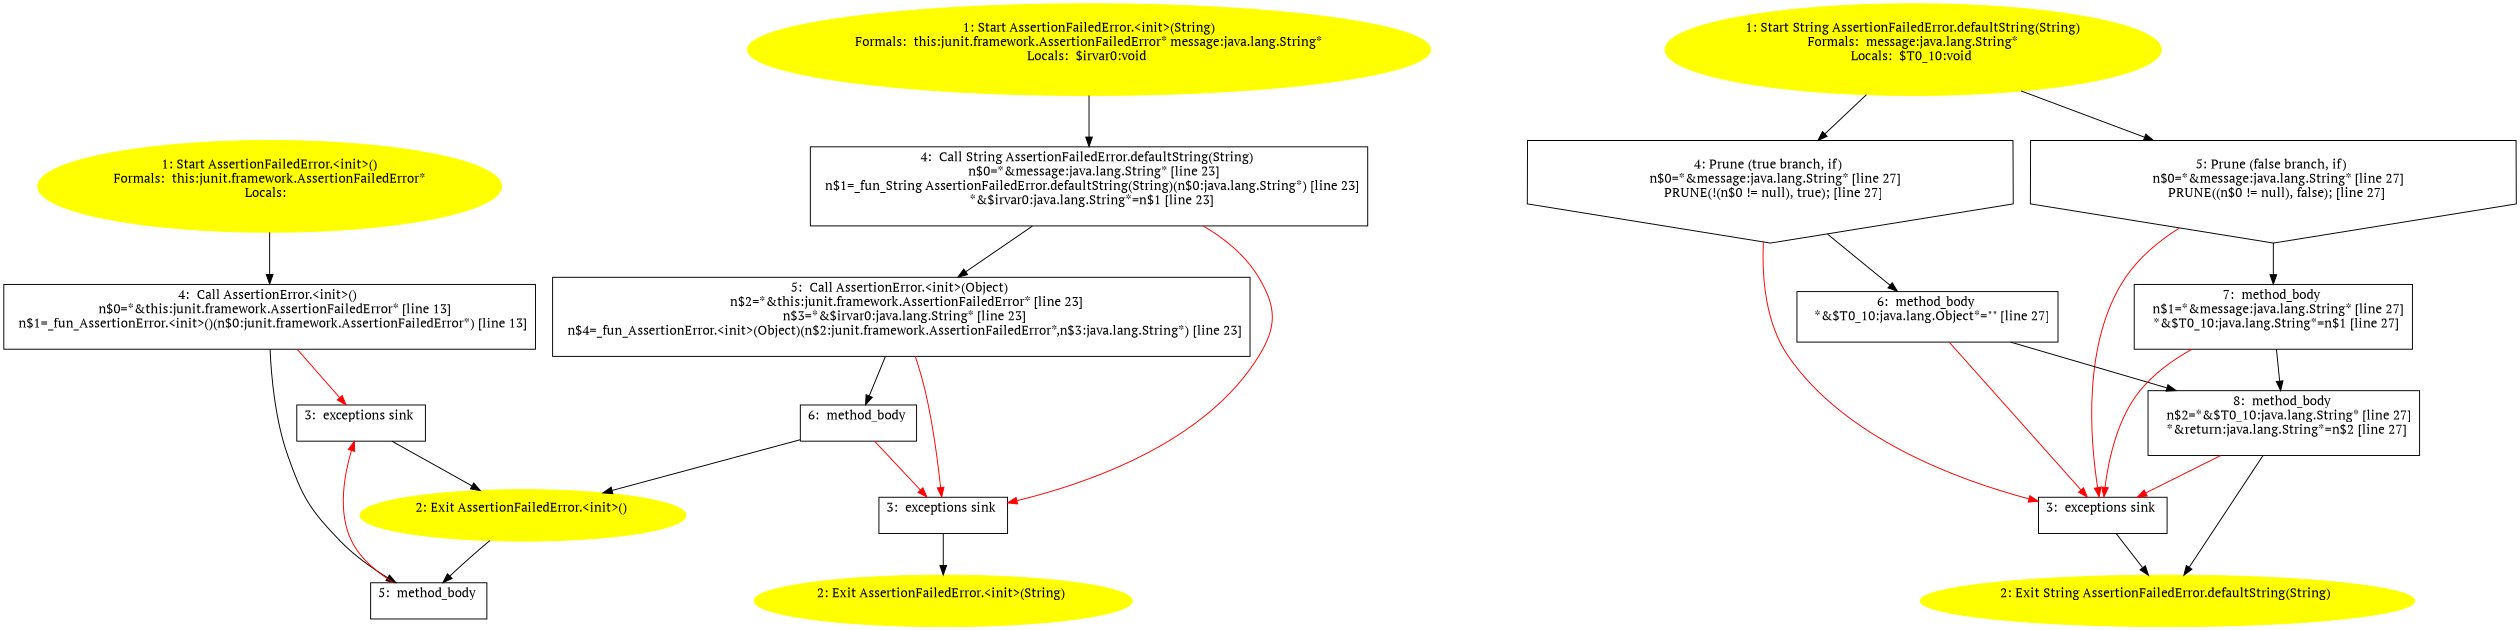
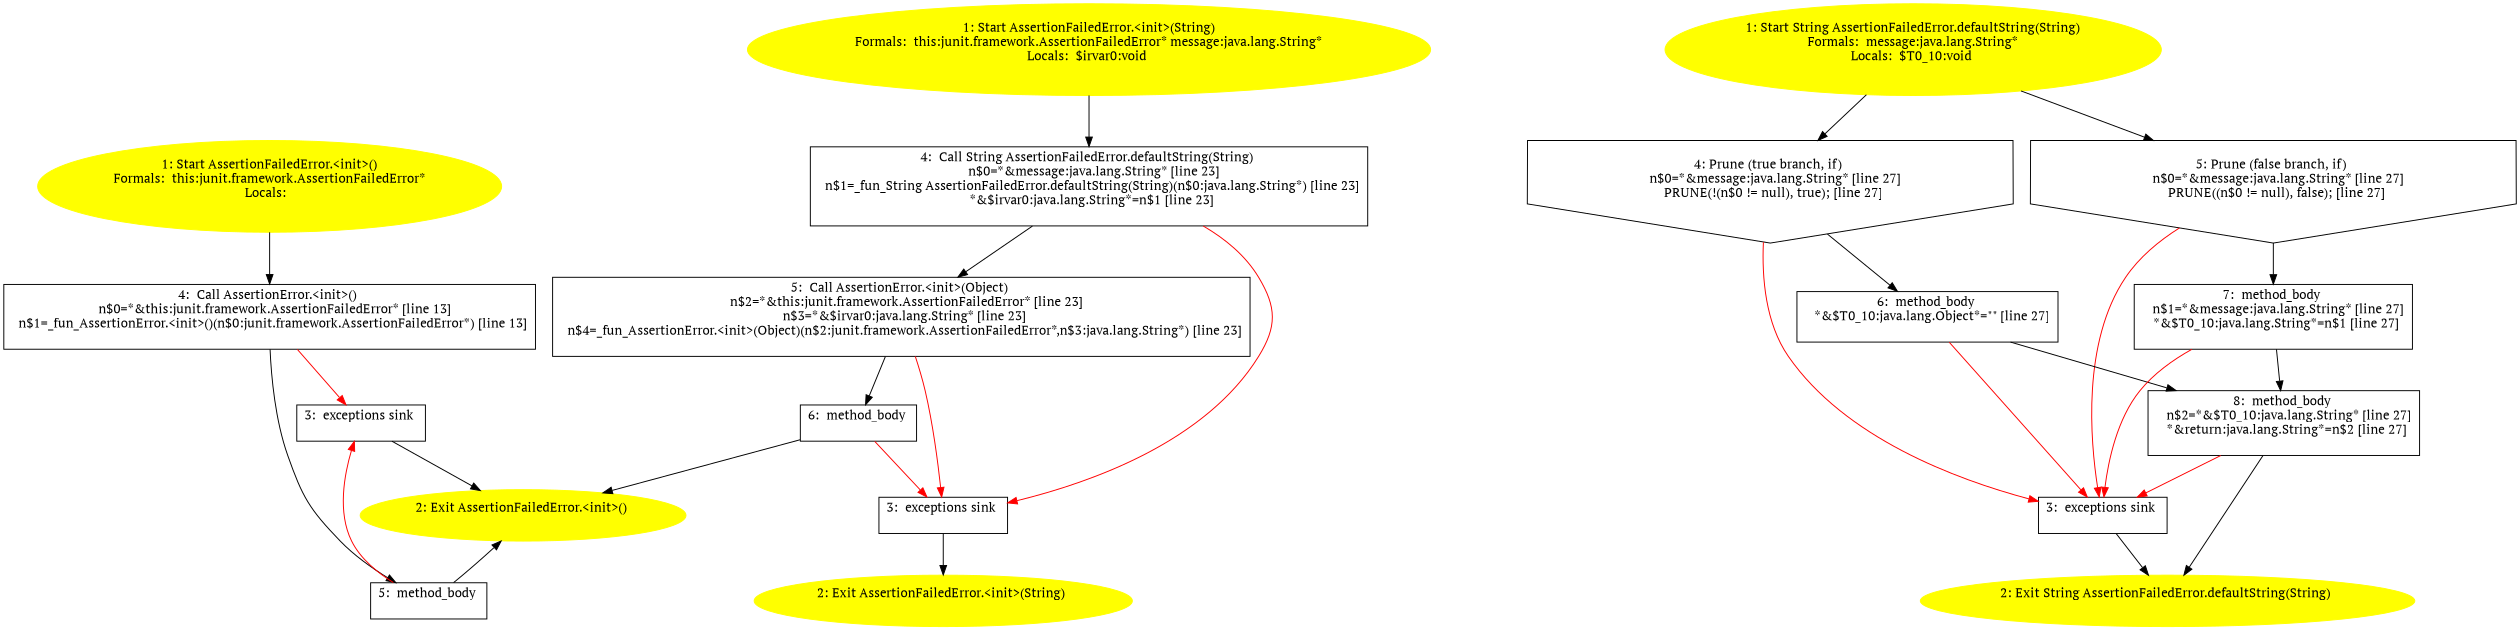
(470, 558) -> (474, 565)
